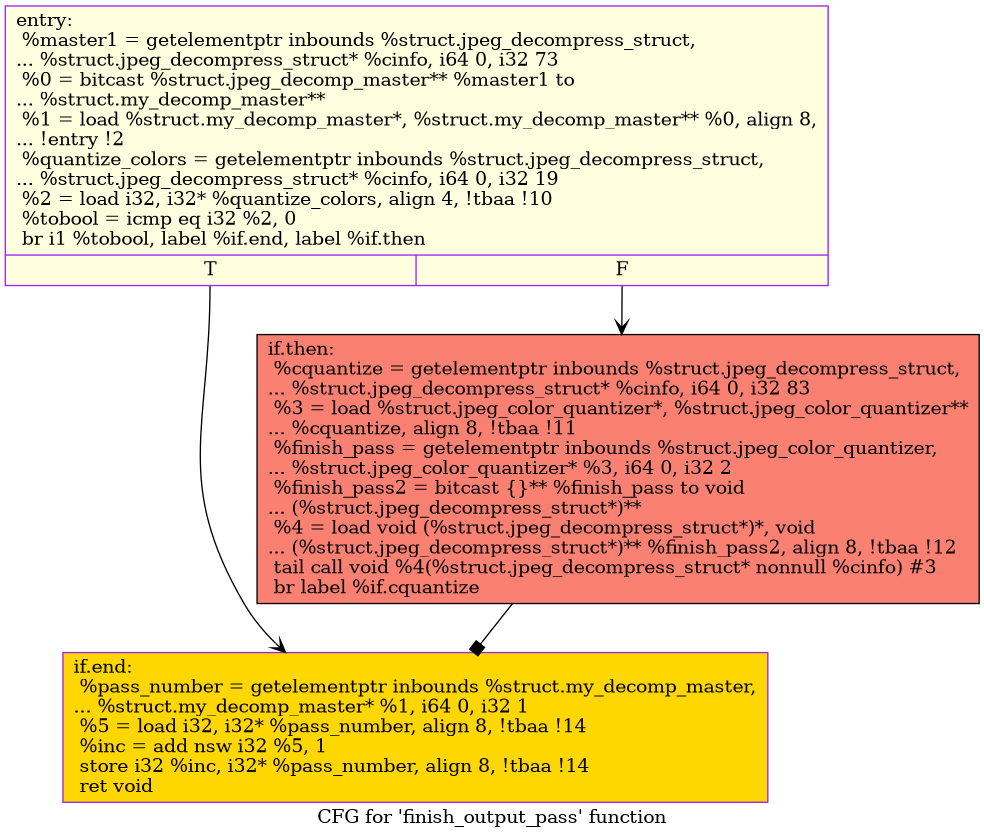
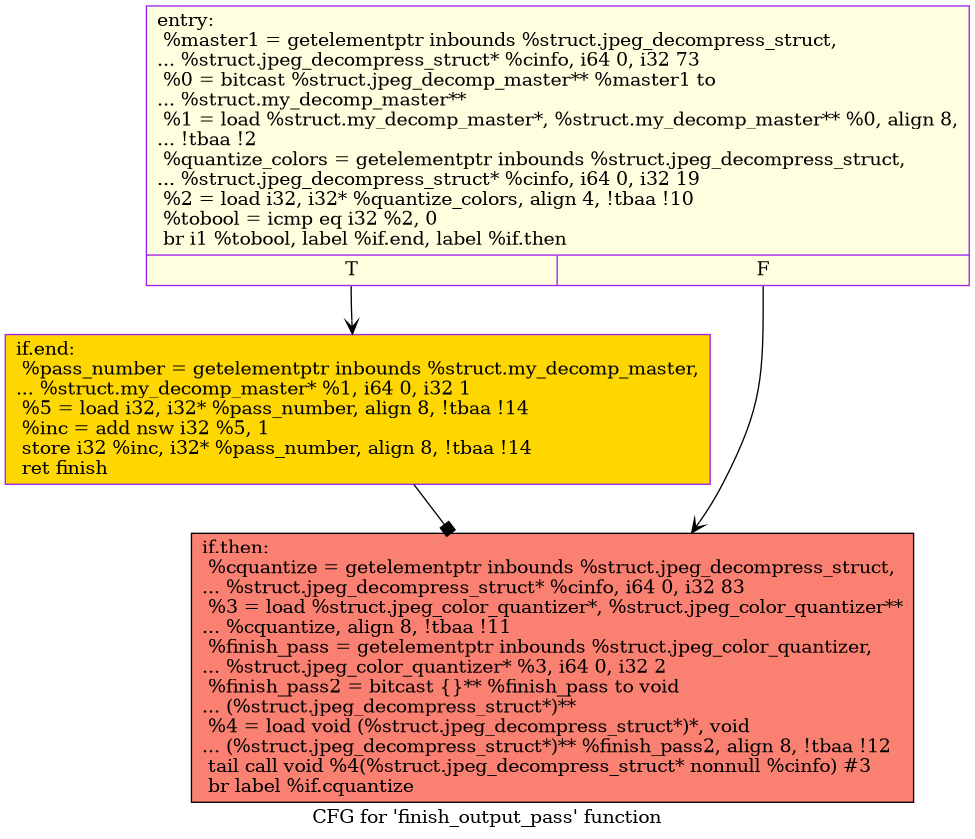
(70, 140) -> (207, 140)
(497, 623) -> (428, 503)
(114, 786) -> (62, 468)
